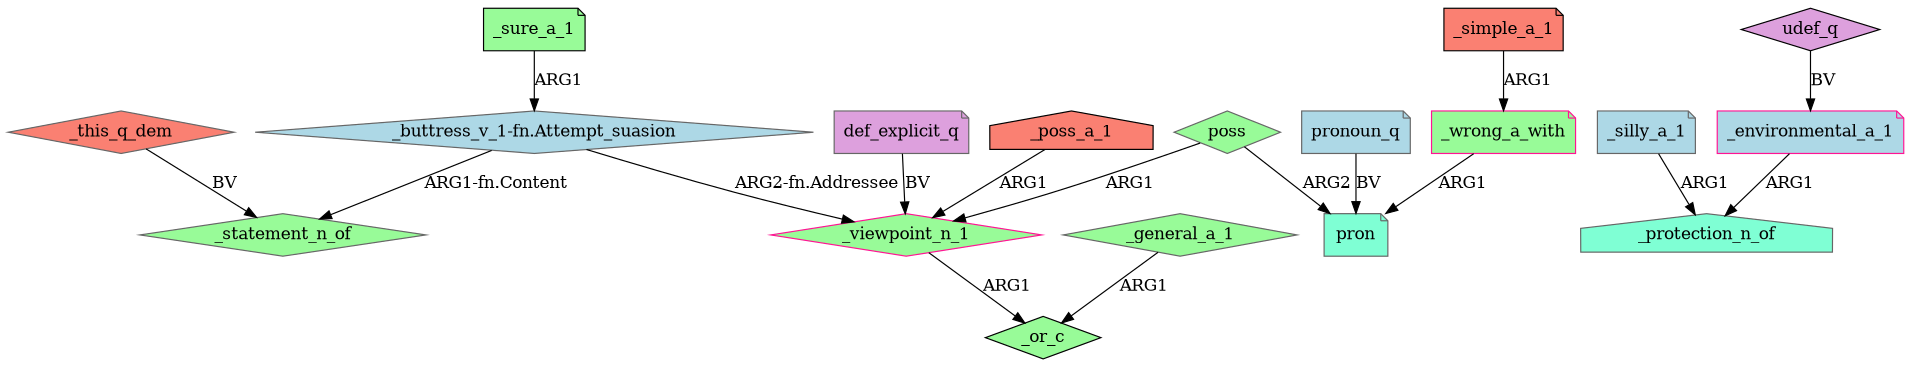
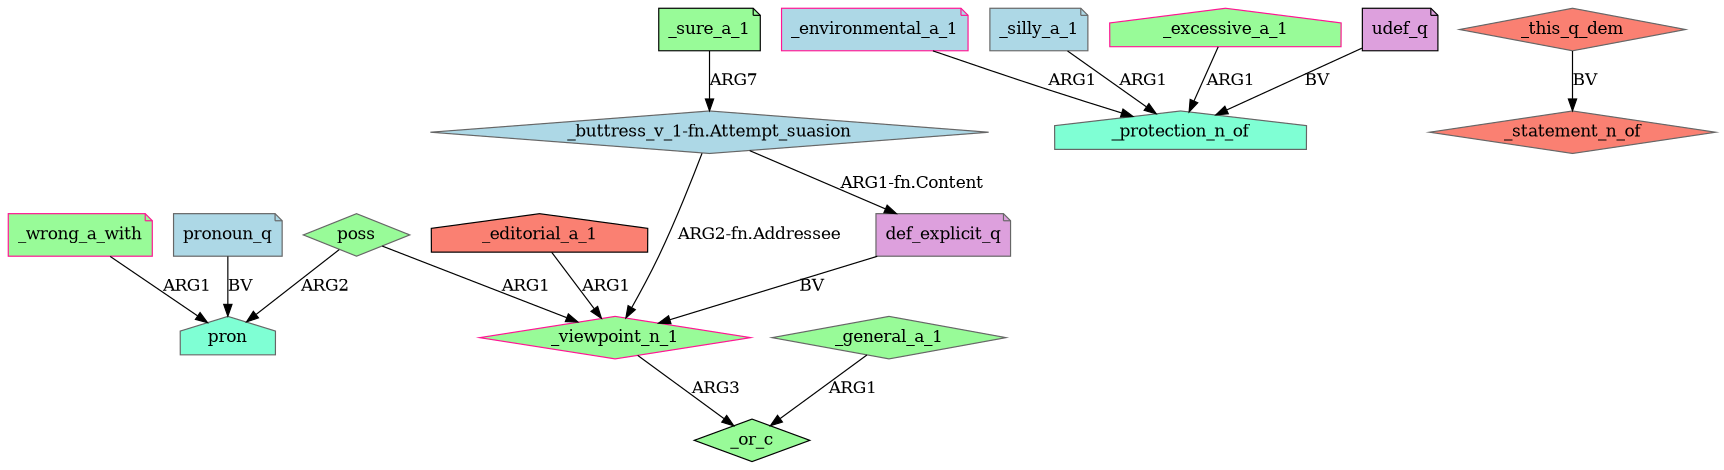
none -> (1225, 30)
(1504, 30) -> none
(1810, 30) -> (1400, 30)
(1810, 75) -> (1294, 79)
(559, 81) -> (734, 81)
(1071, 132) -> (540, 235)
(411, 183) -> (818, 180)
(283, 235) -> (1572, 132)
(1356, 235) -> (228, 338)
(1007, 286) -> (716, 389)
